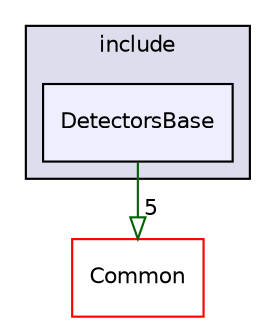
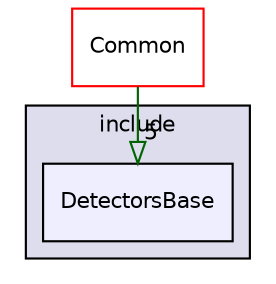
(138, 193) -> (138, 119)
